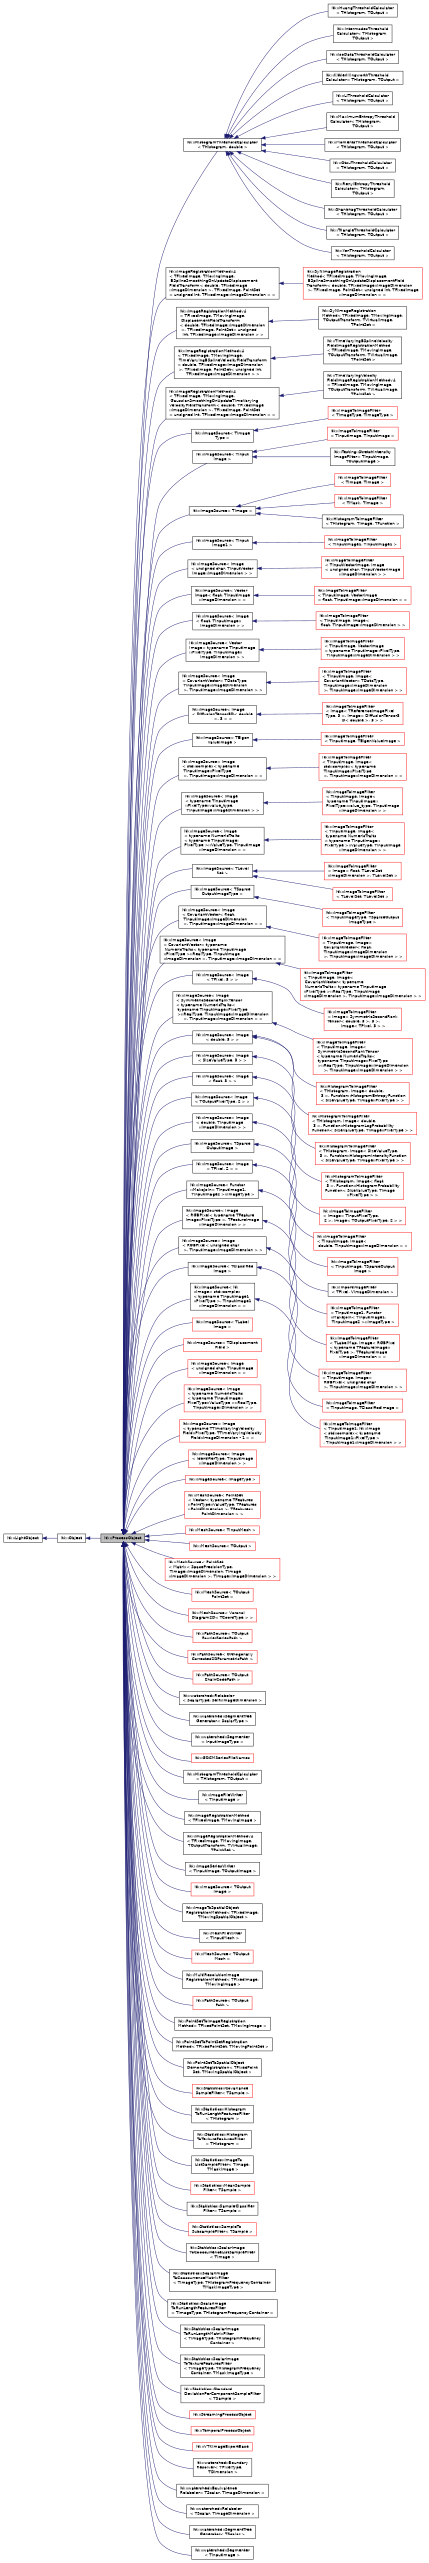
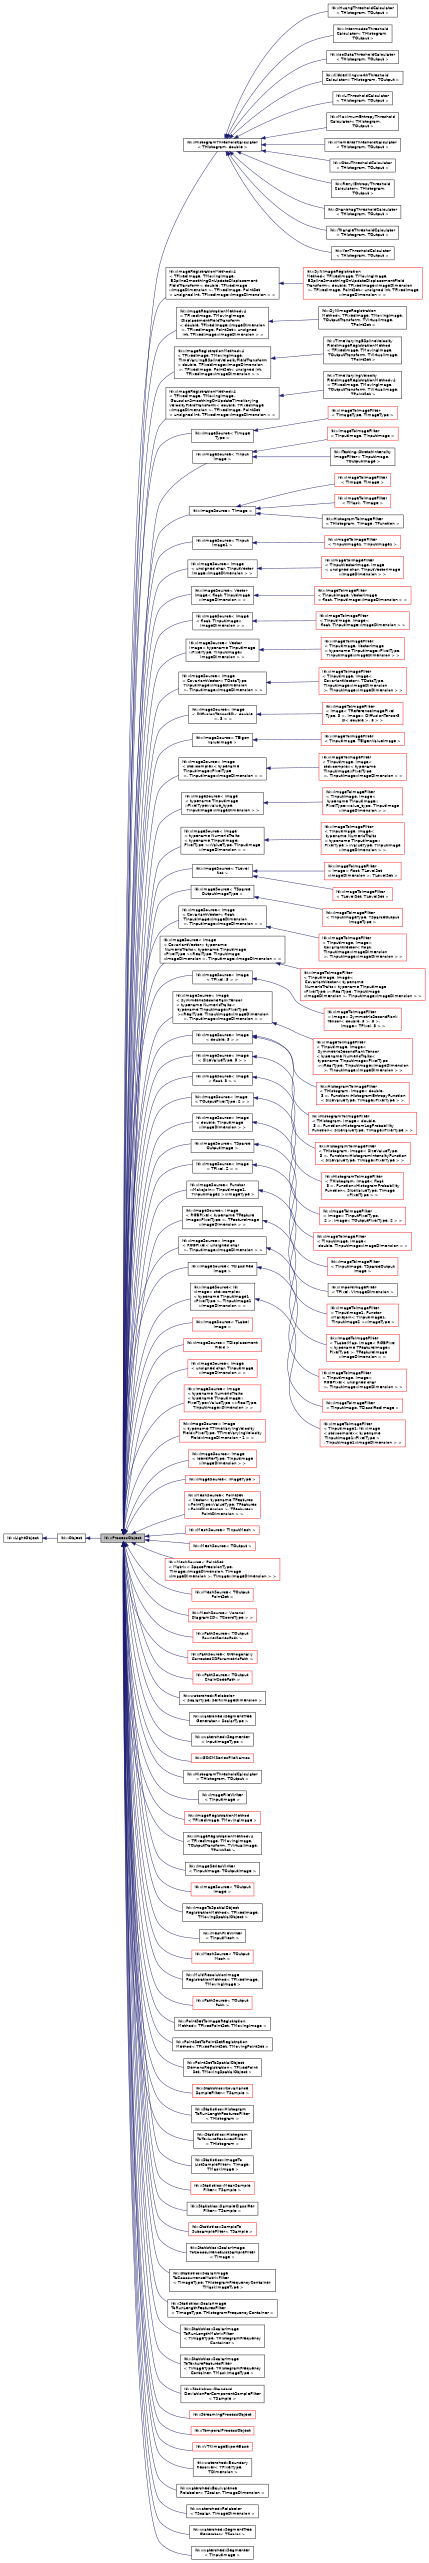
(223, 1818) -> (223, 1818)
